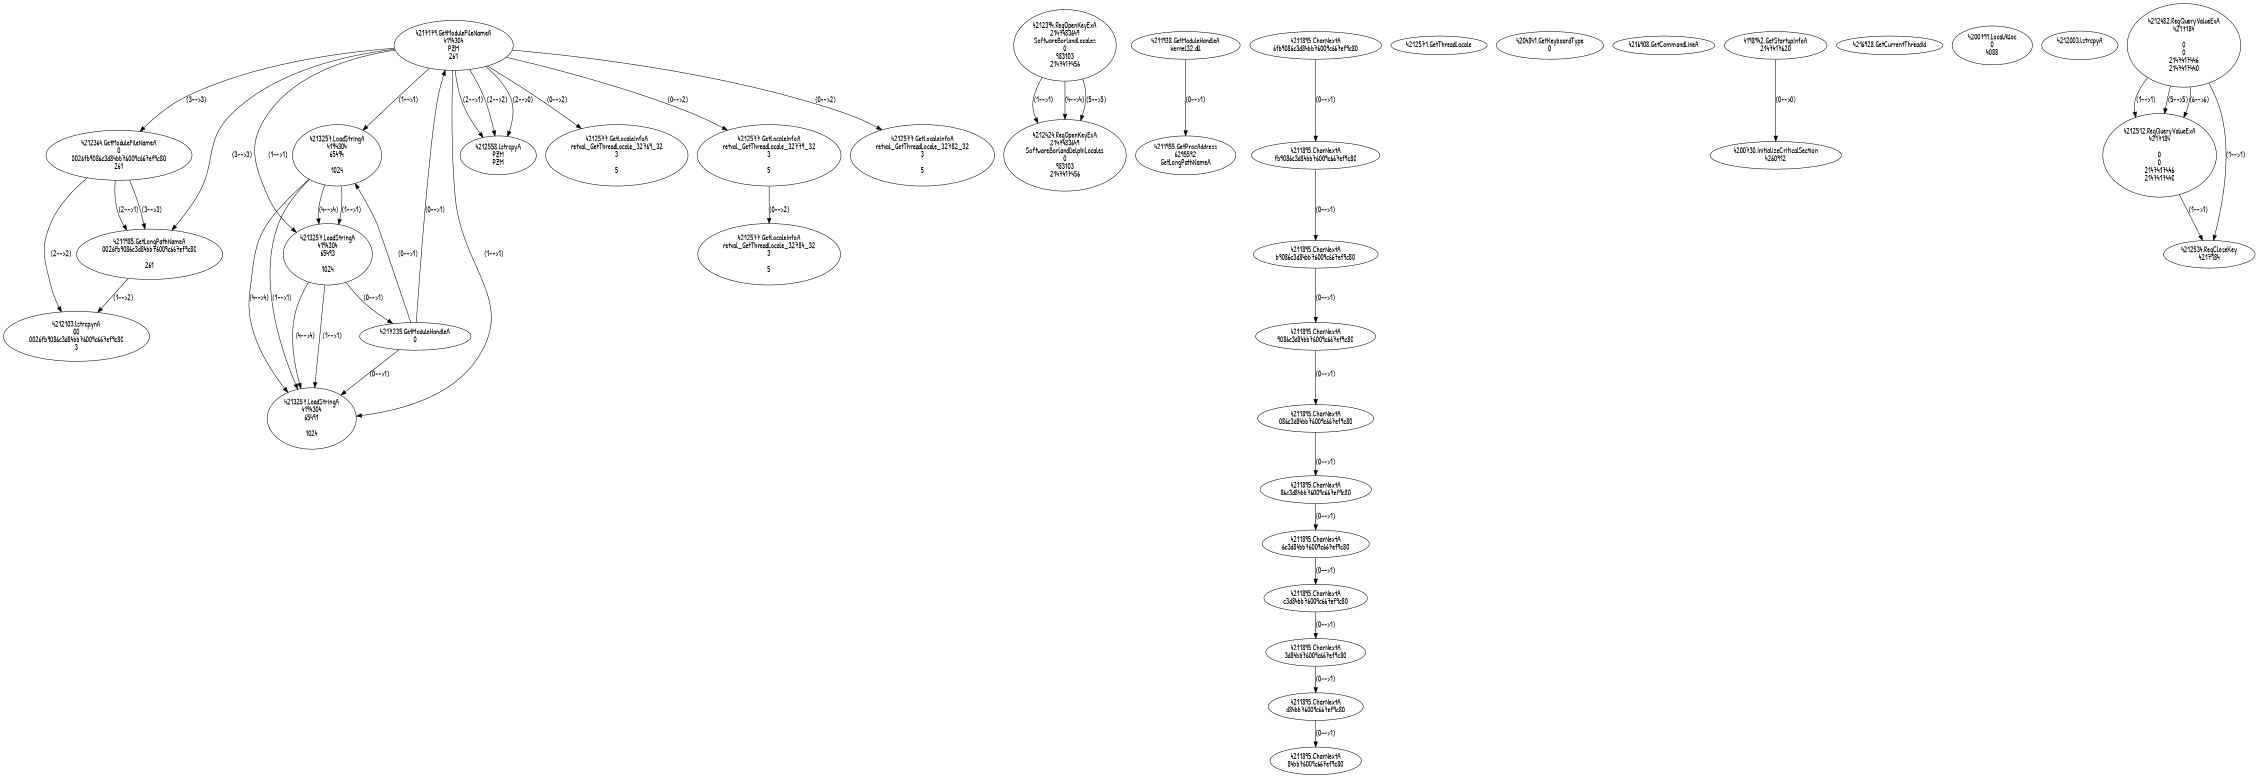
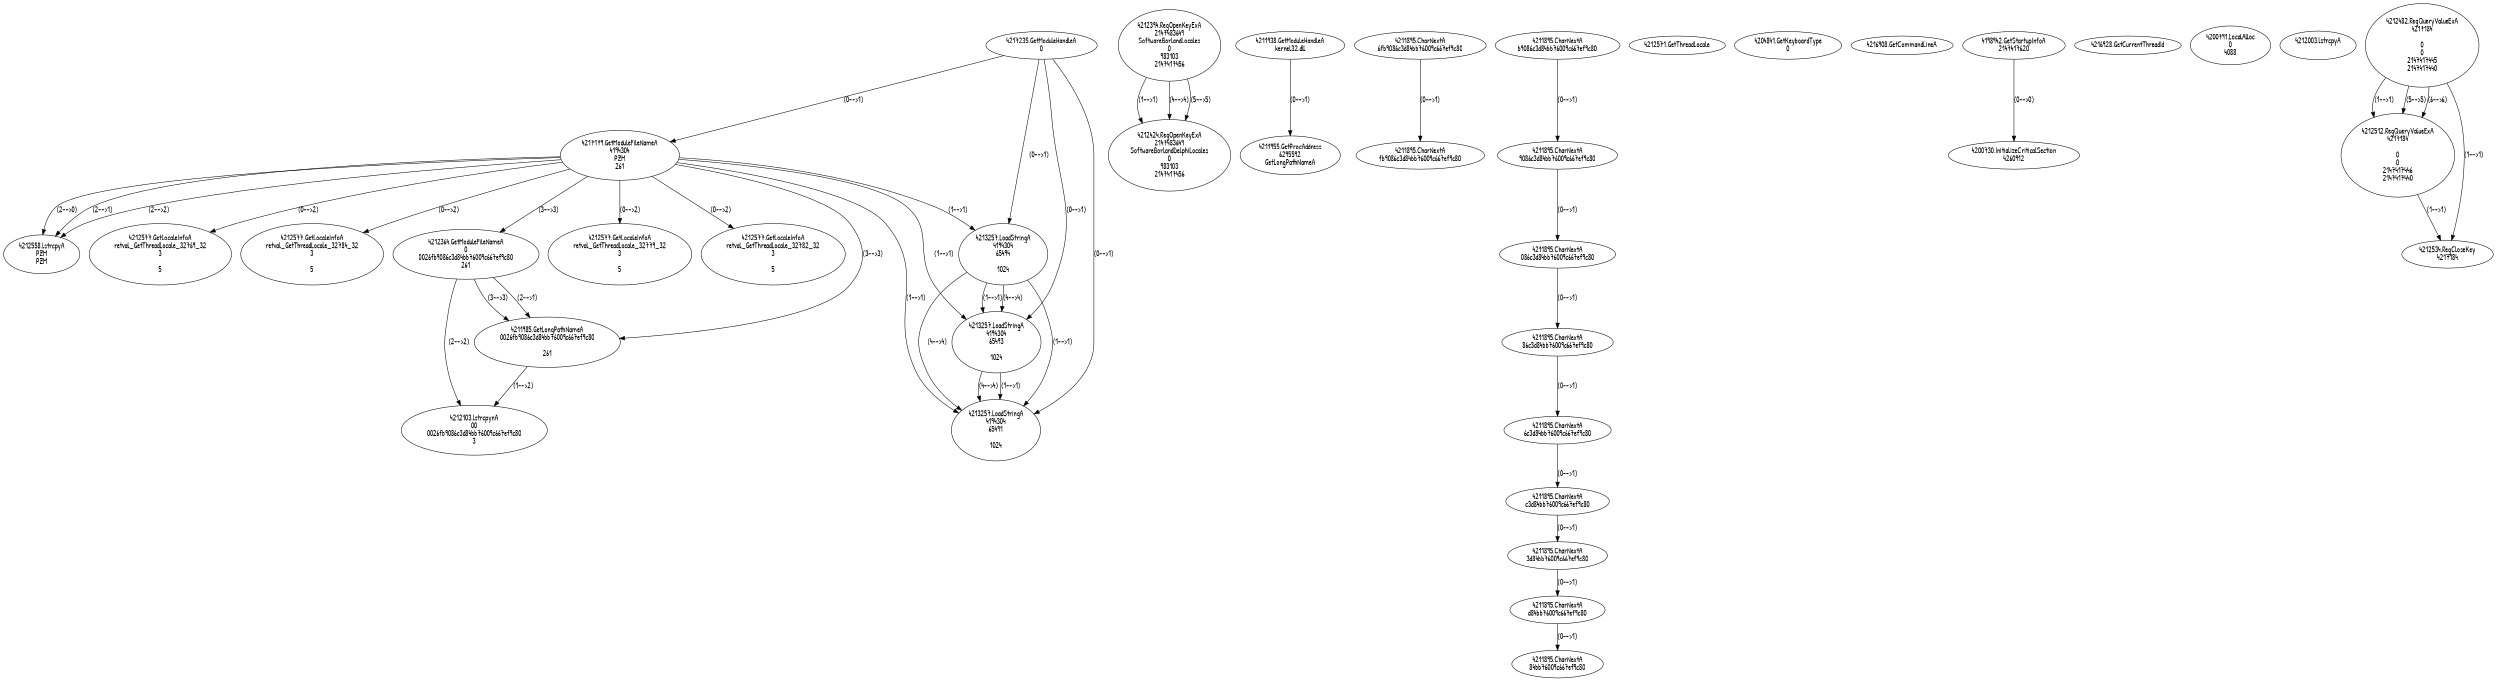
(2184, 45) -> (2422, 45)
(769, 202) -> (468, 198)
(1316, 202) -> none
(365, 304) -> (1063, 192)
